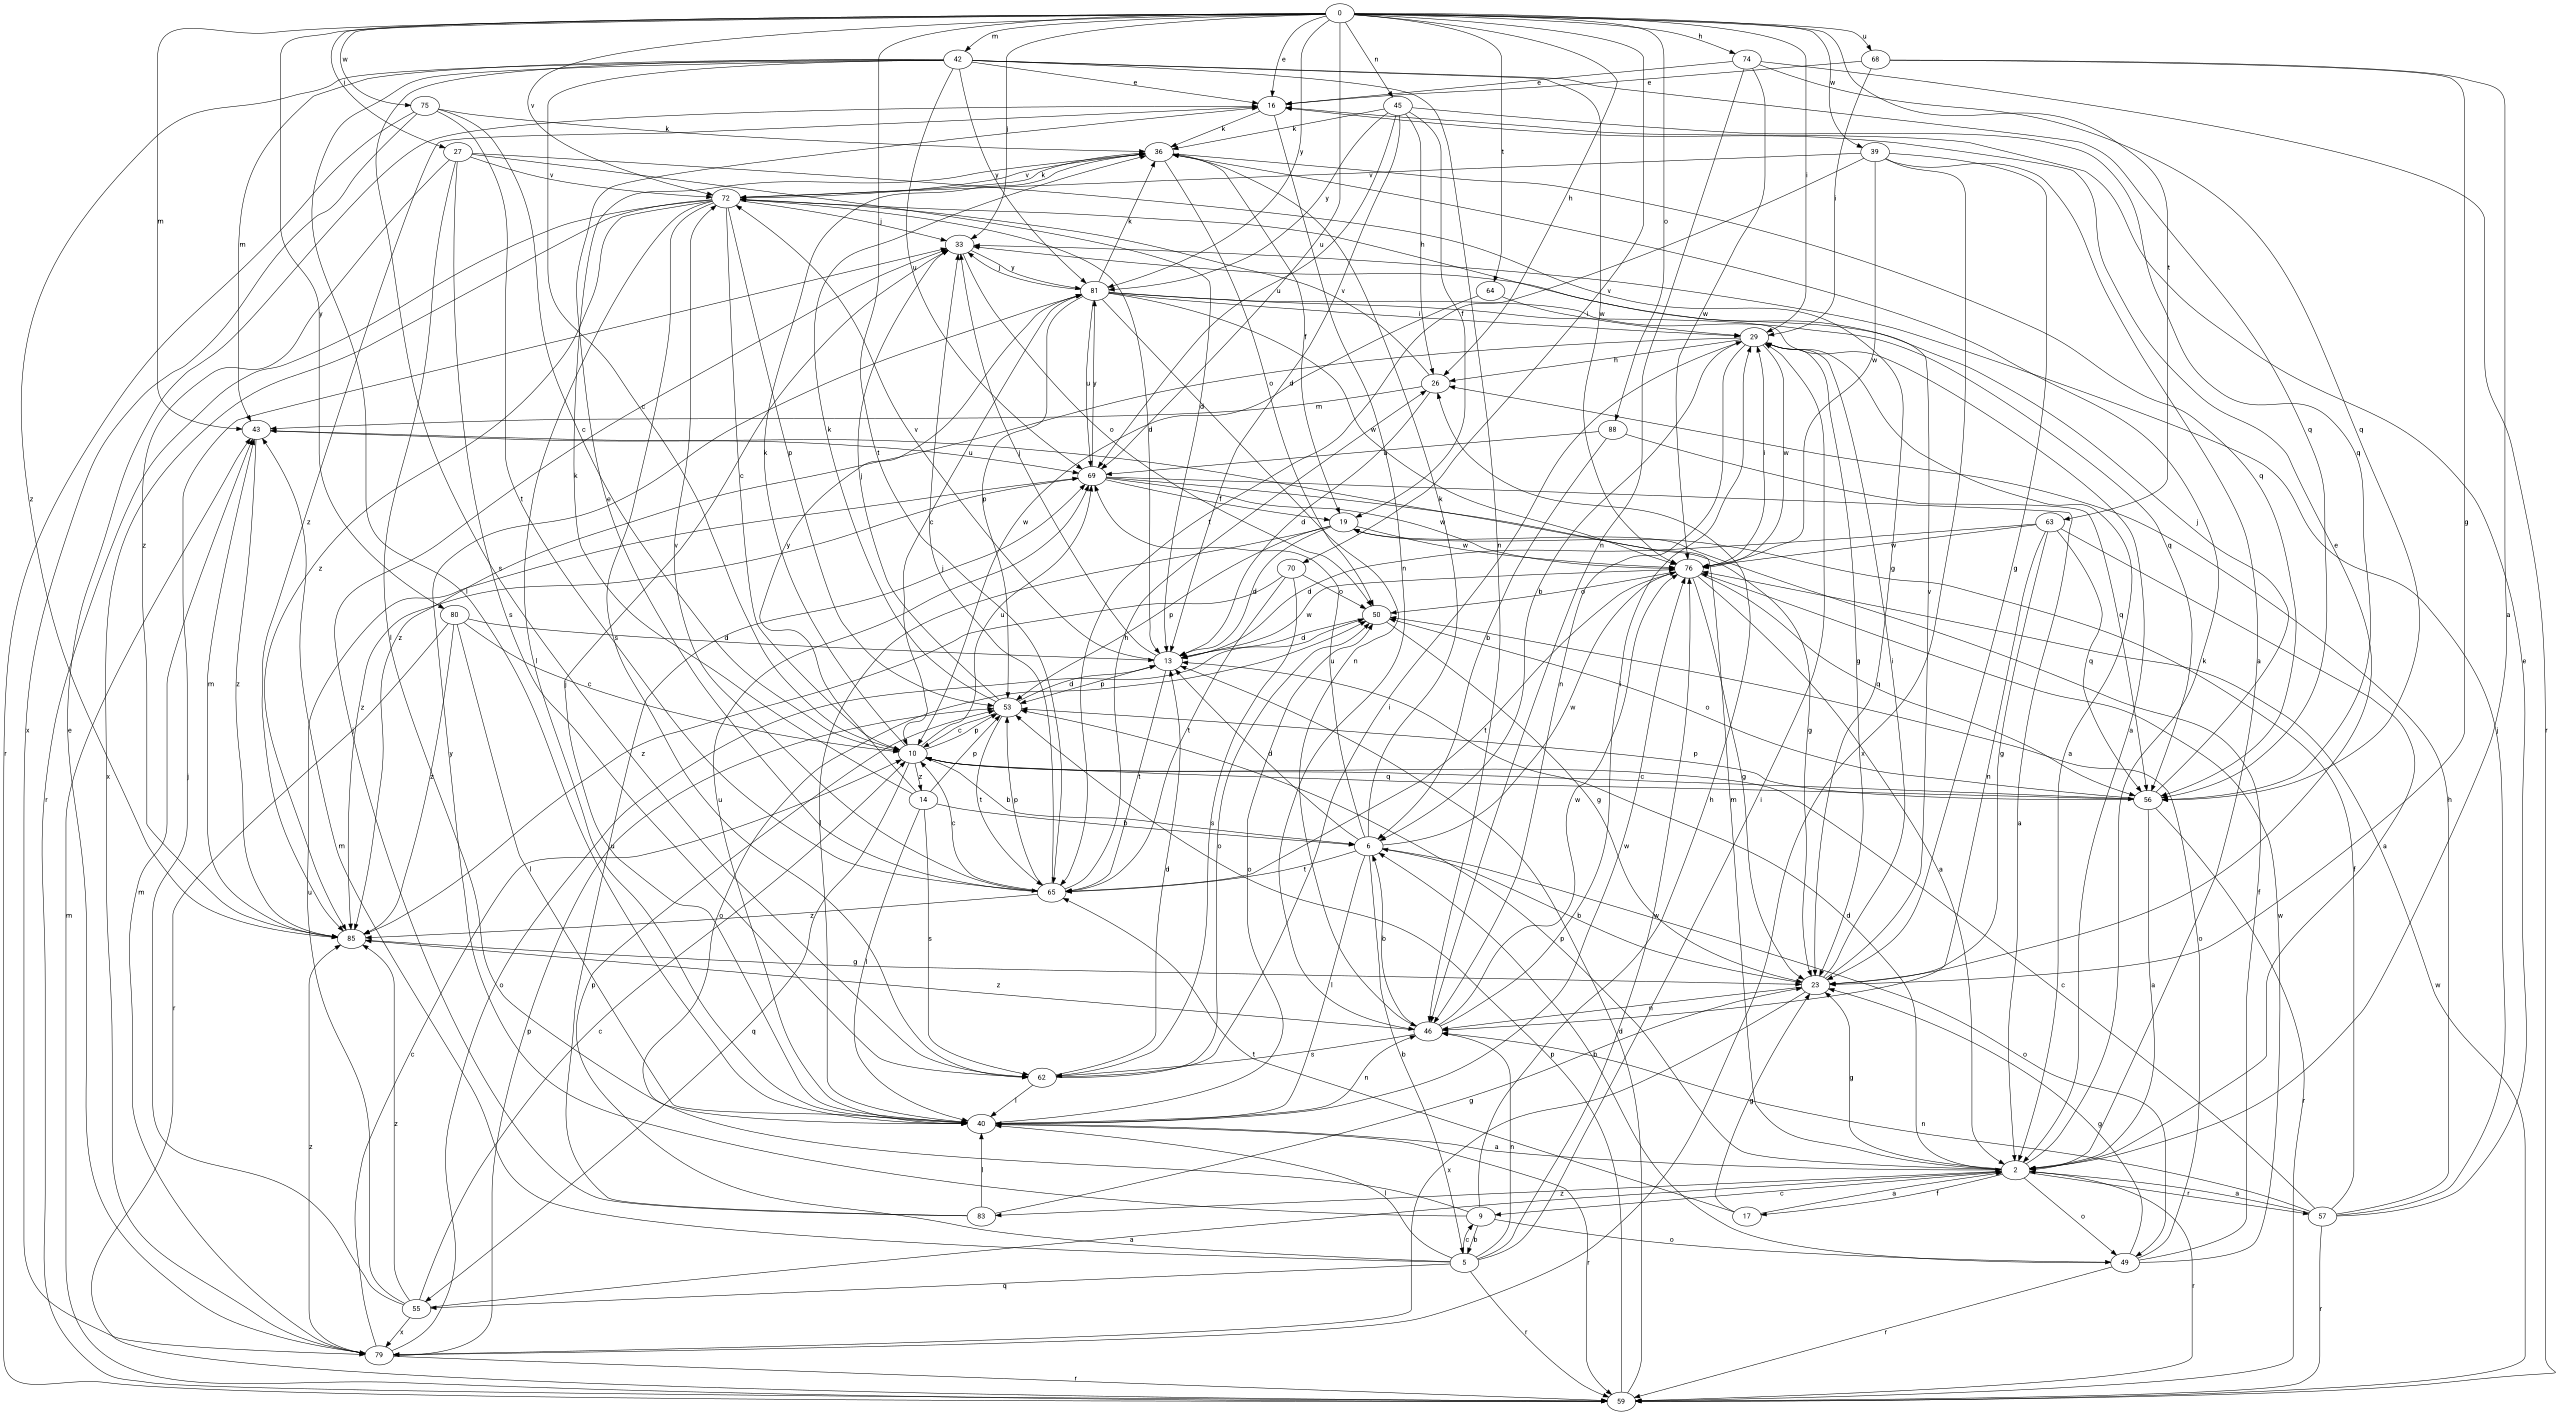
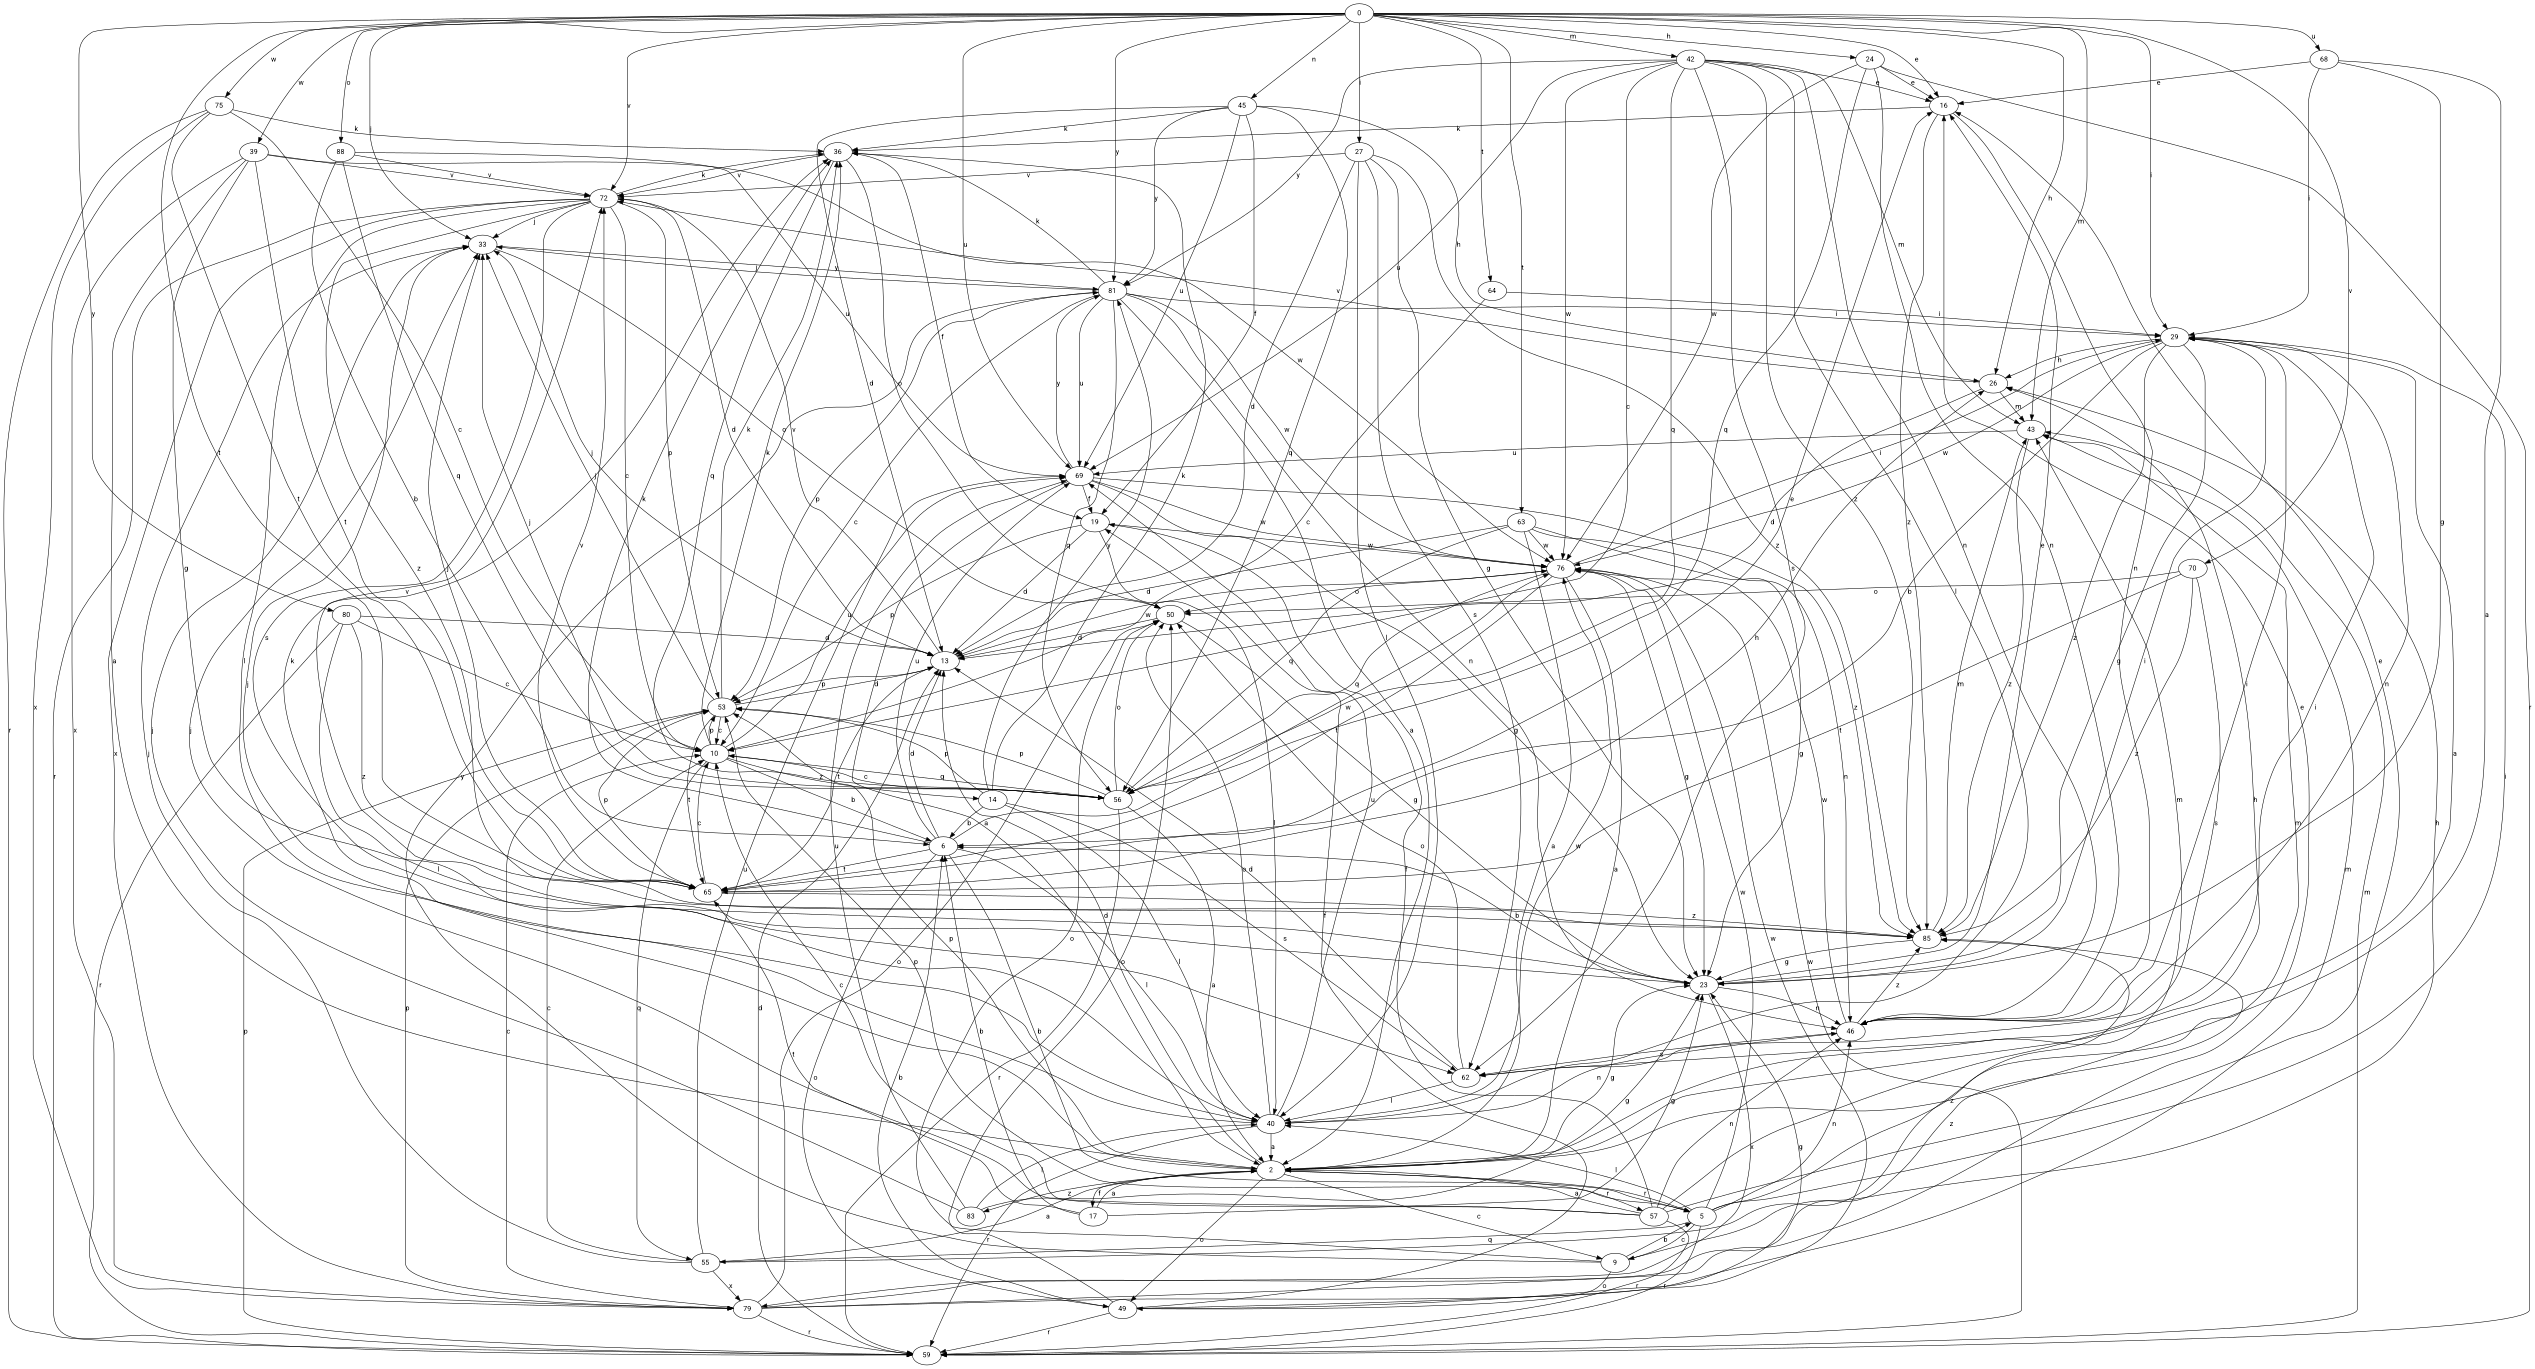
(1747, 60) -> (1870, 60)
none -> (470, 175)
(1026, 522) -> (1308, 522)
(1382, 949) -> (984, 1055)
(2066, 1380) -> (1486, 1179)
